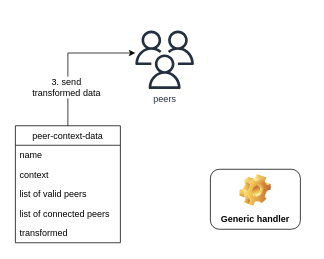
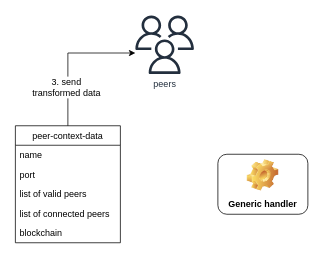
(165, 60) -> (165, 45)
(37, 175) -> (30, 175)
(255, 199) -> (263, 184)
(47, 233) -> (42, 233)
